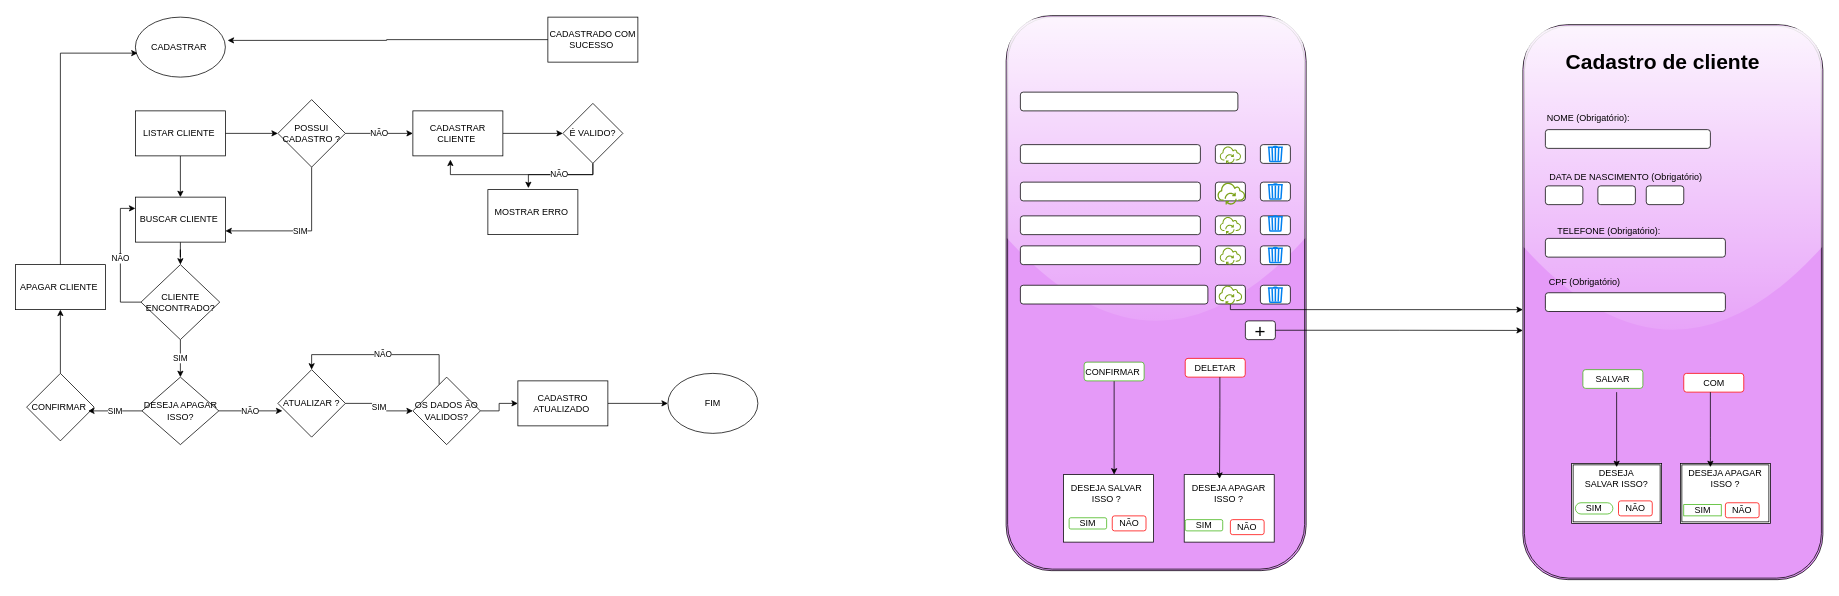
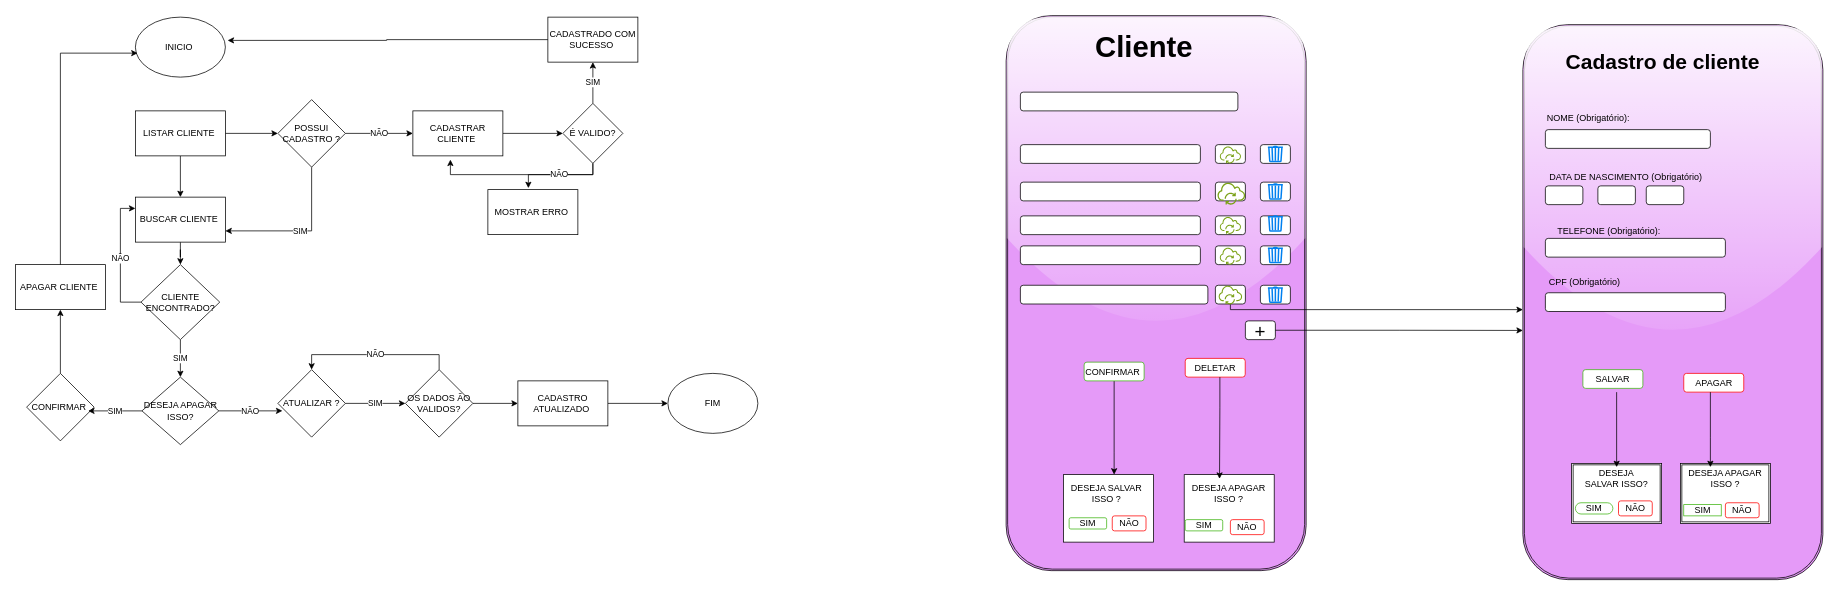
(180, 47) -> (180, 47)
none -> (1148, 47)
none -> (593, 82)
(1714, 383) -> (1714, 383)
(447, 411) -> (439, 403)
